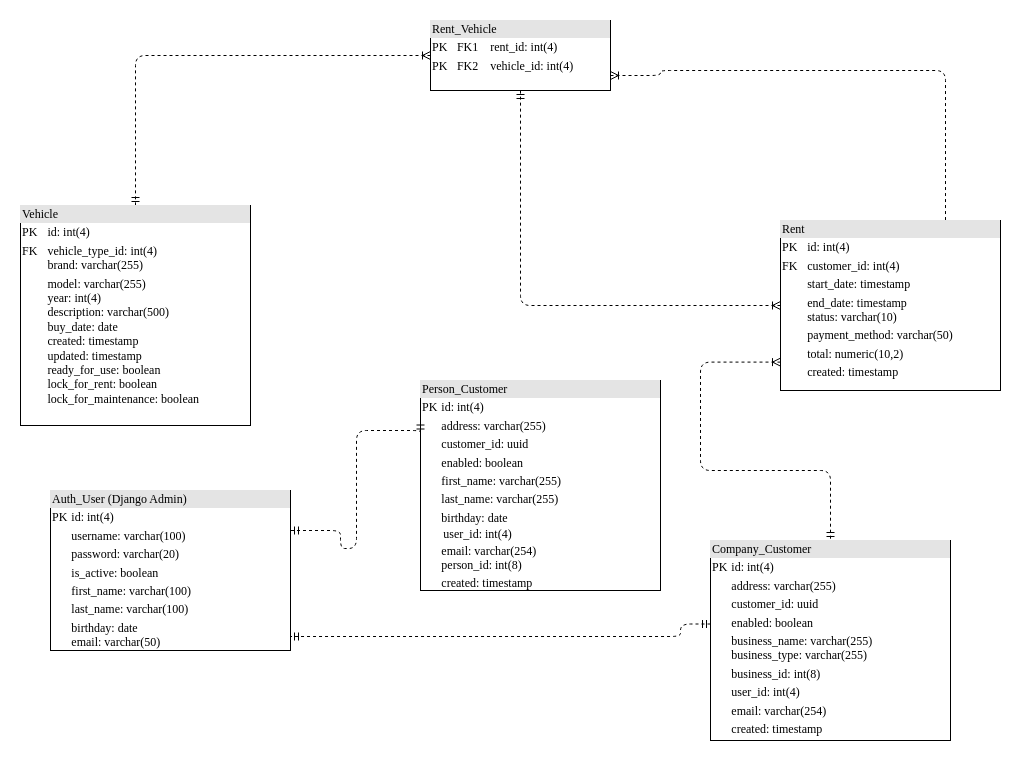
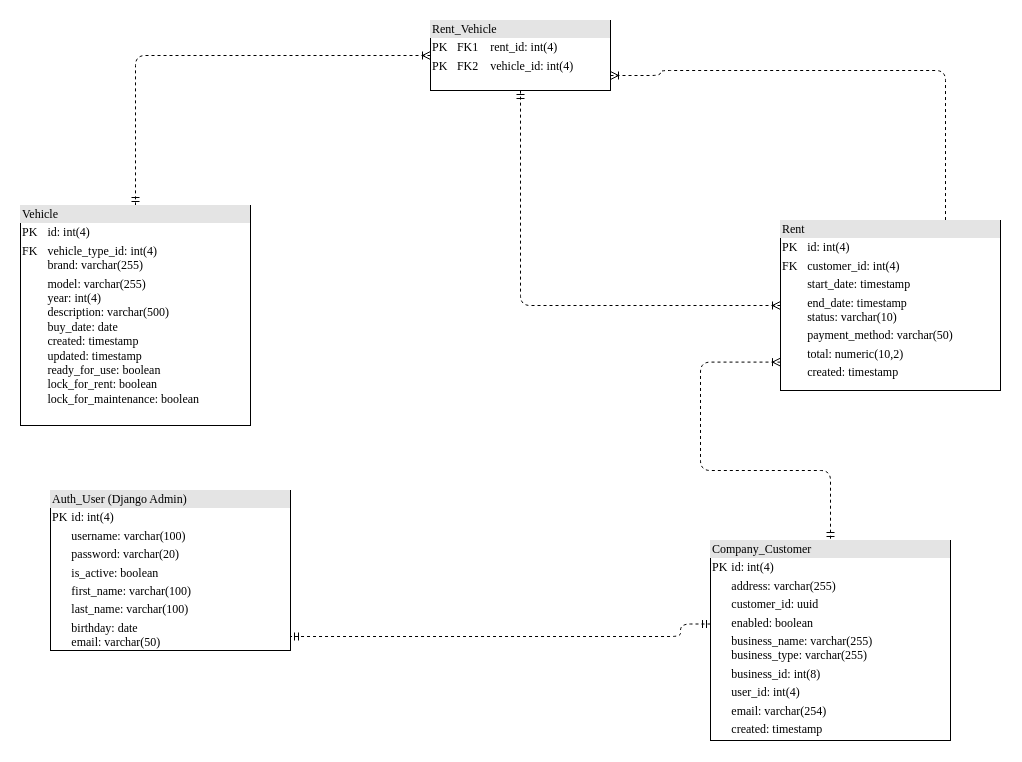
(541, 486) -> none
(357, 496) -> none
